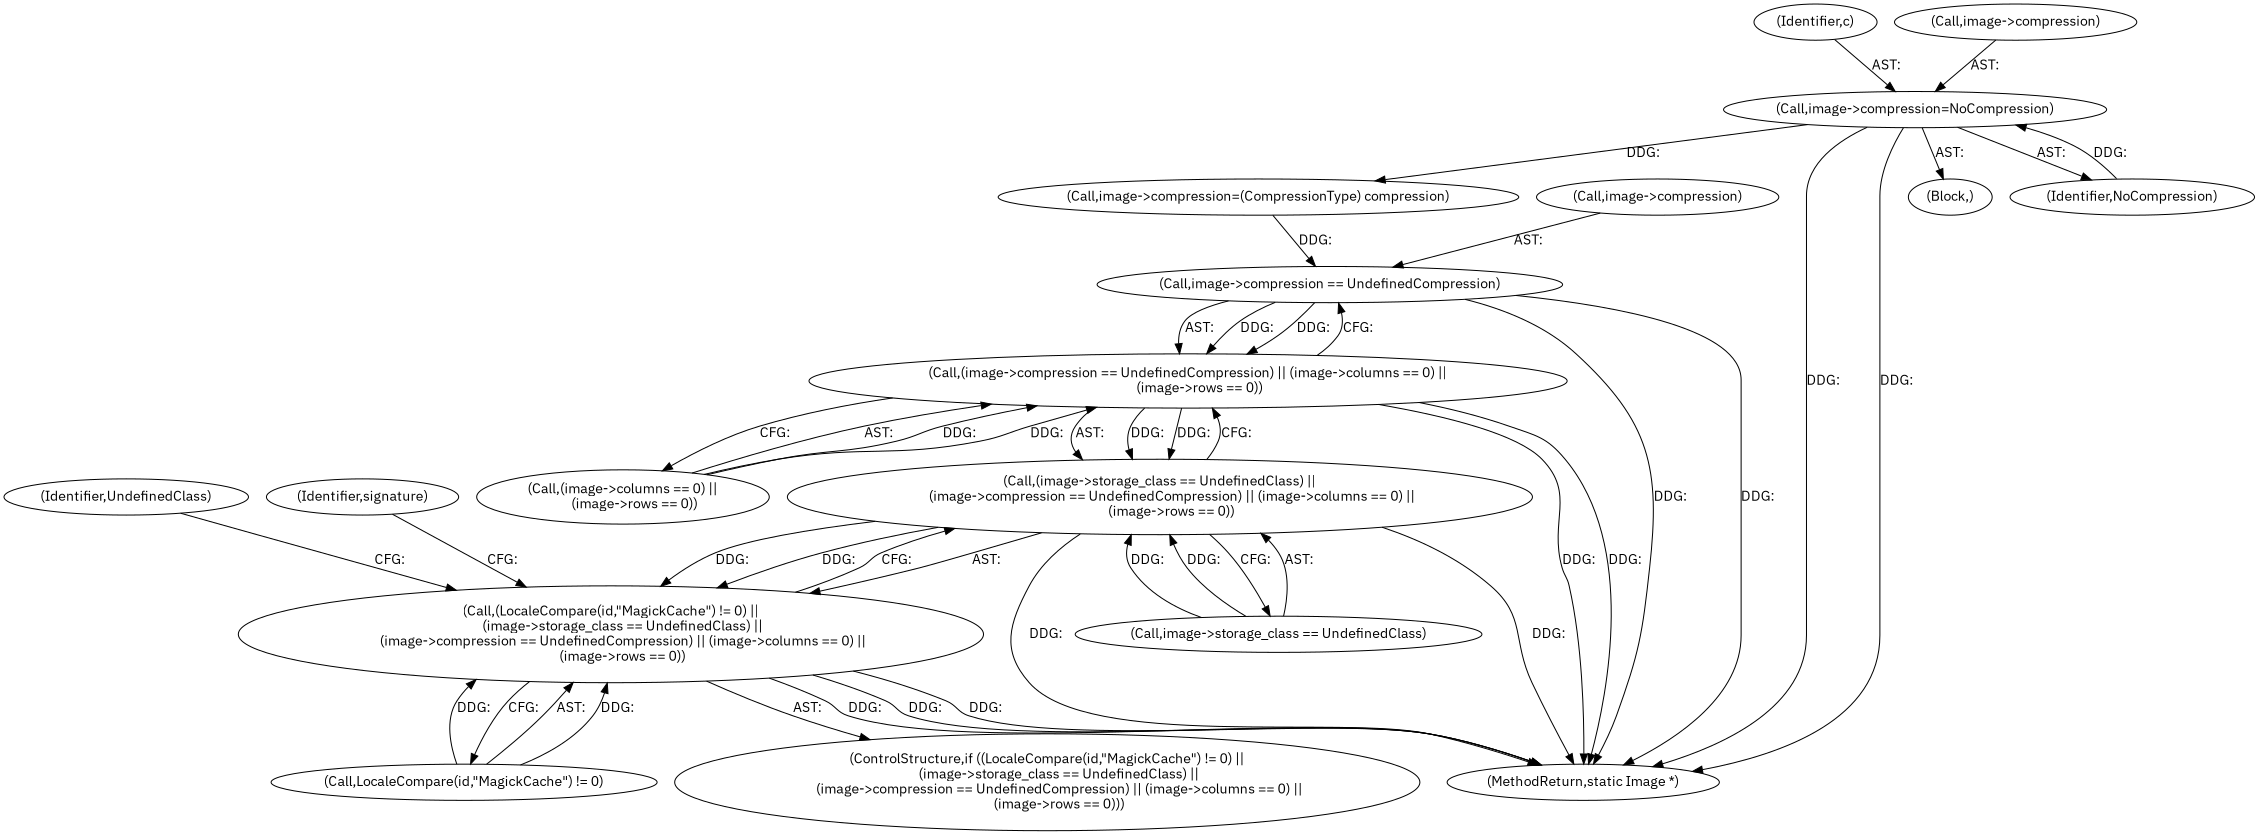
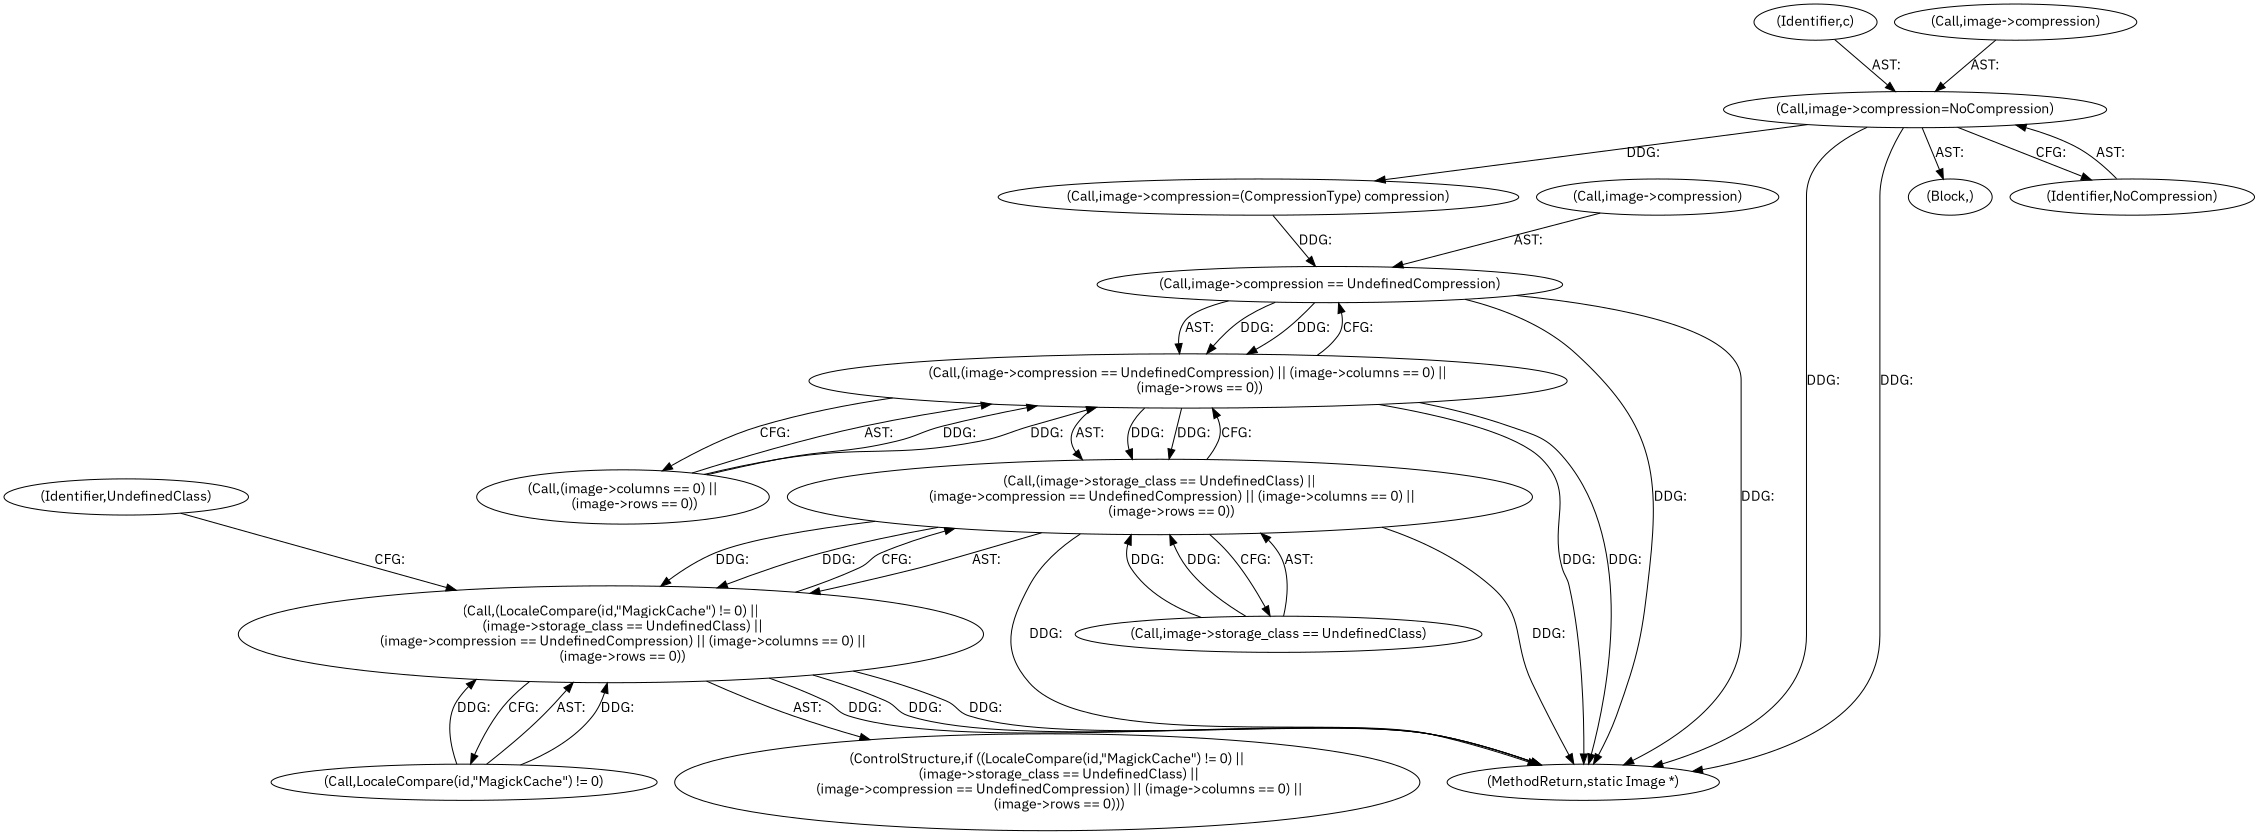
(2053, 153) -> (2053, 153)
(2112, 153) -> (2112, 153)
(363, 497) -> none
